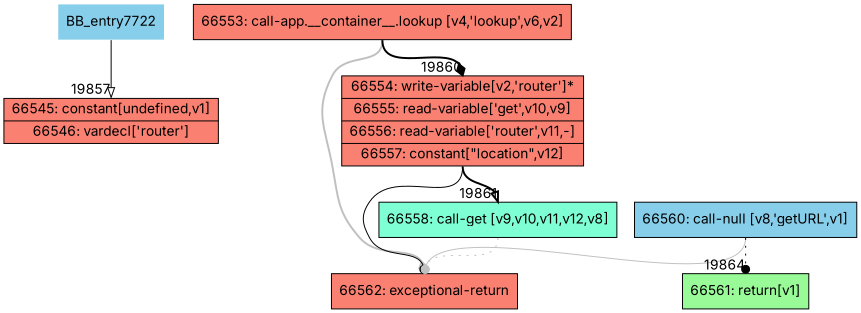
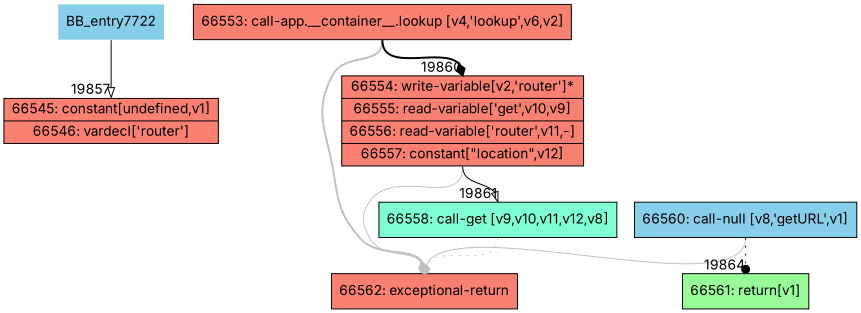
(475, 182) -> (475, 182)
(373, 199) -> (373, 199)
